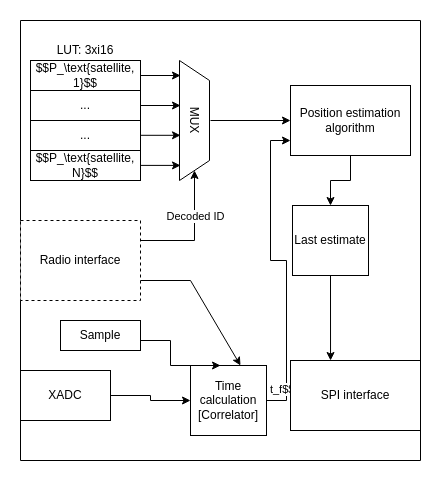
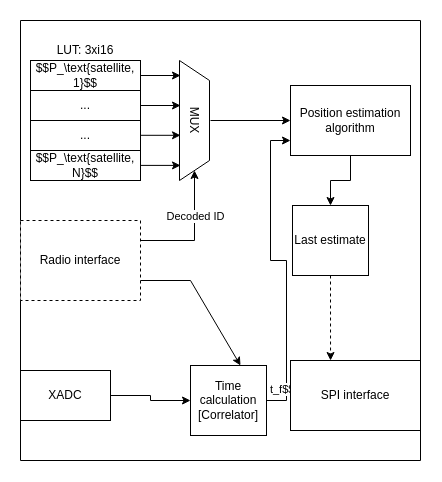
(331, 315) -> (331, 315)
(101, 336) -> none
(171, 348) -> none
